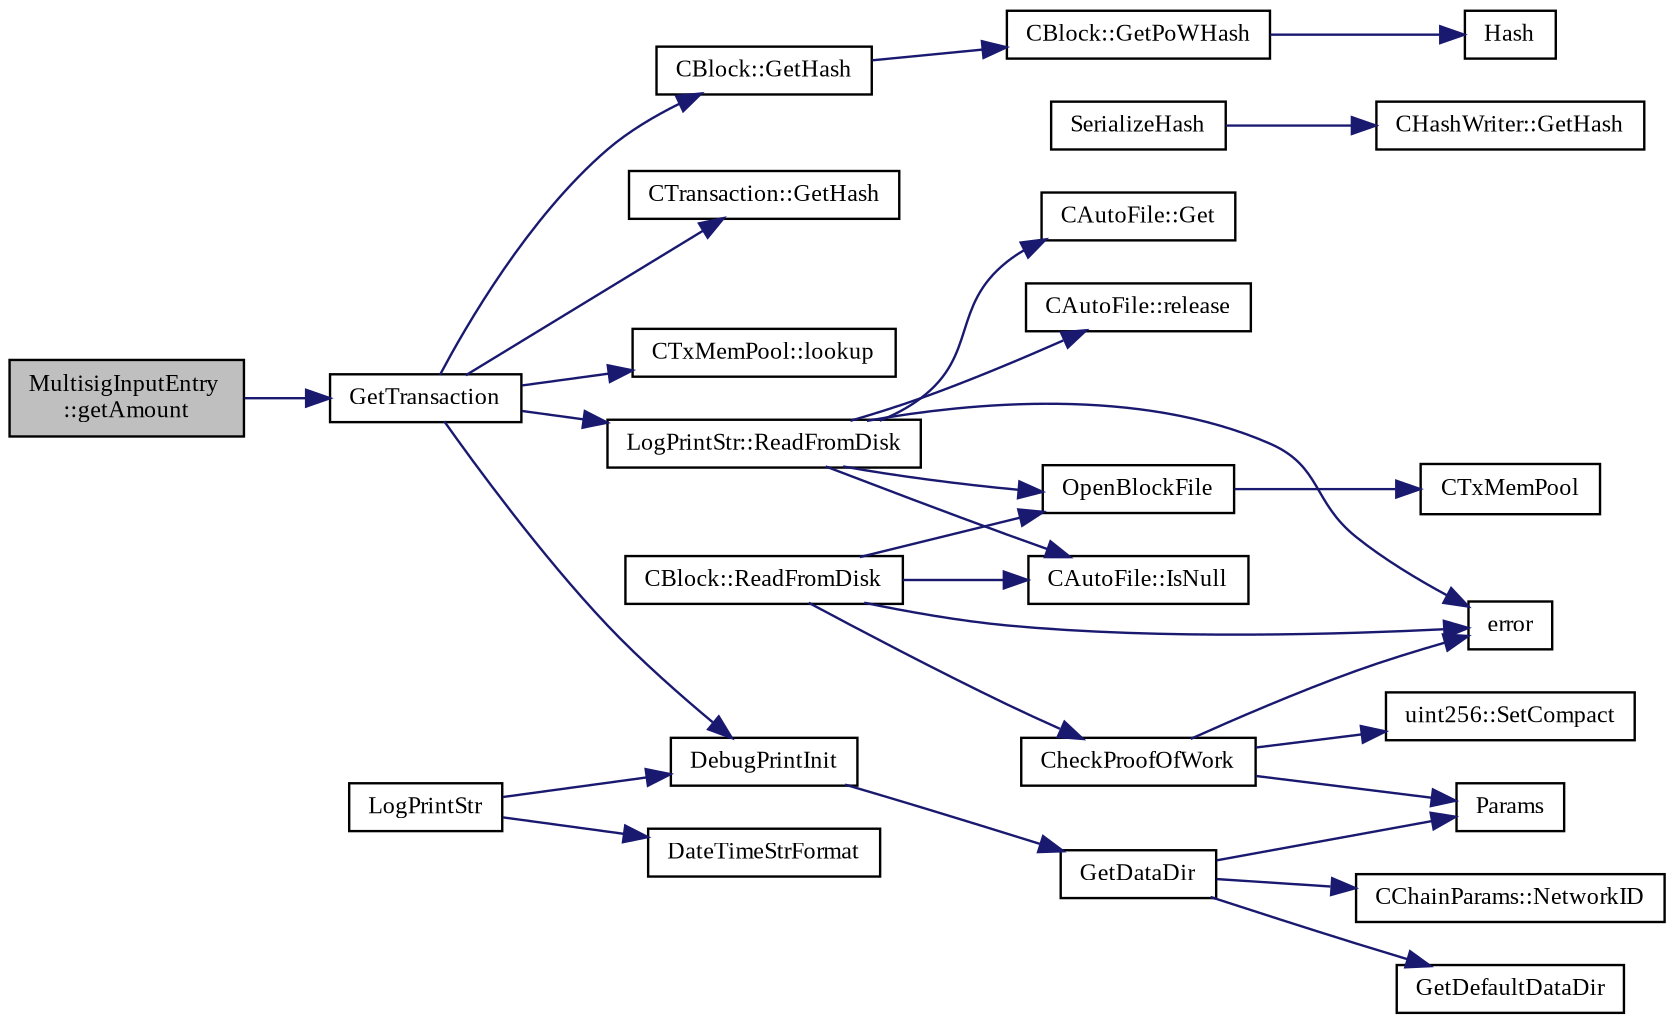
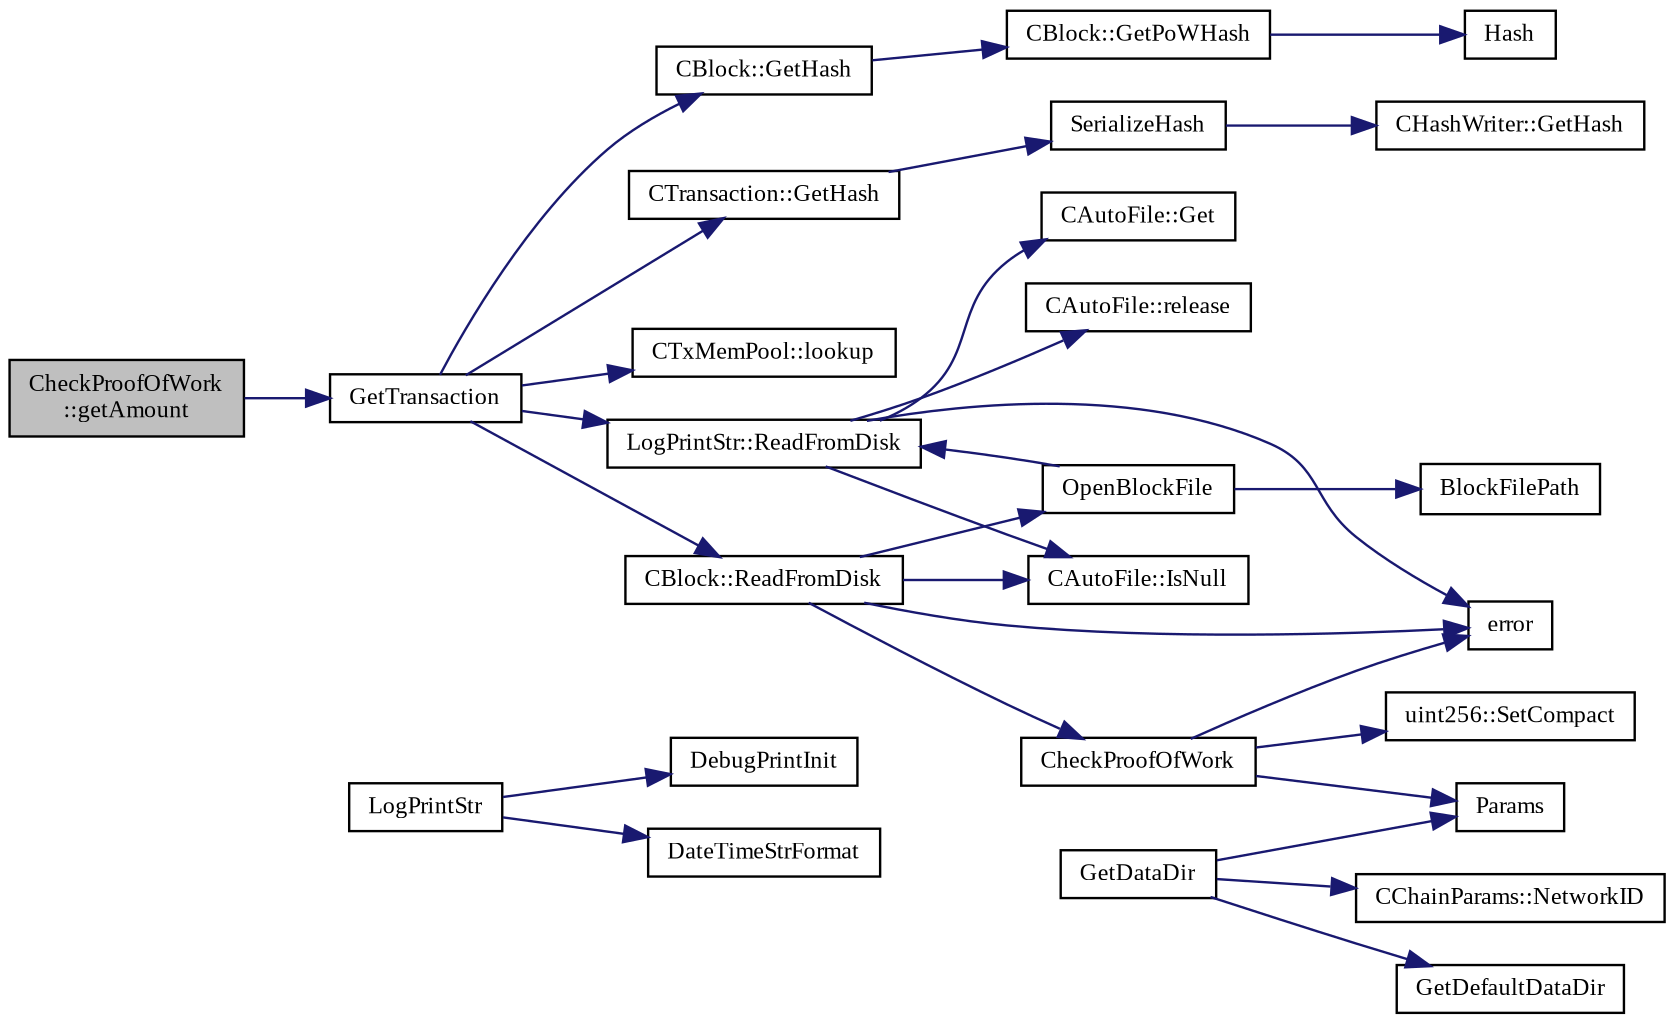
none -> (957, 159)
(127, 398) -> (127, 398)
(931, 480) -> (1003, 457)
(1510, 489) -> (1510, 489)
(568, 581) -> (585, 483)
(943, 814) -> none
